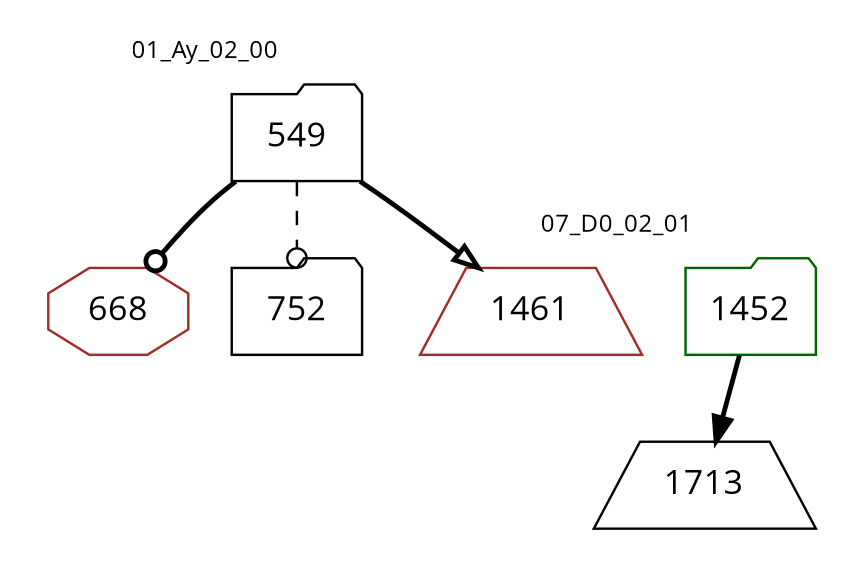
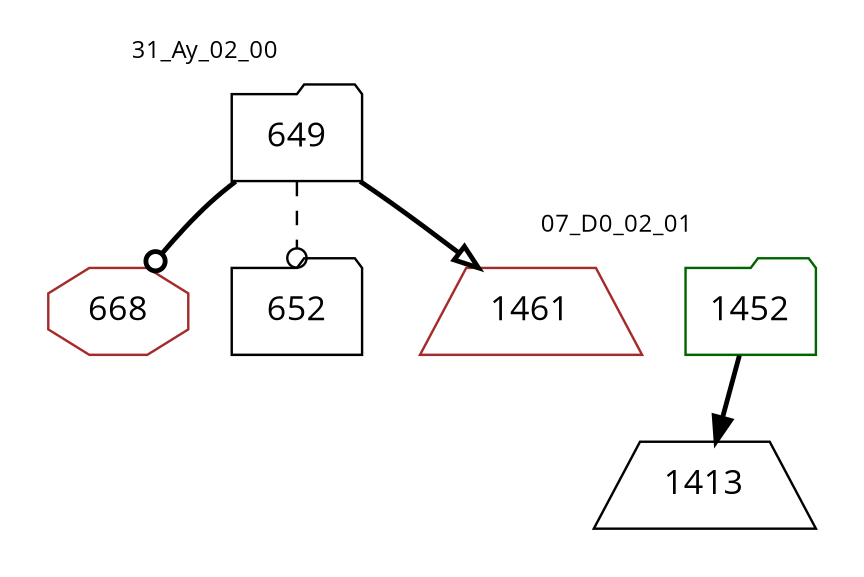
(205, 52) -> (205, 52)
(297, 138) -> (297, 138)
(297, 311) -> (297, 311)
(705, 485) -> (705, 485)
